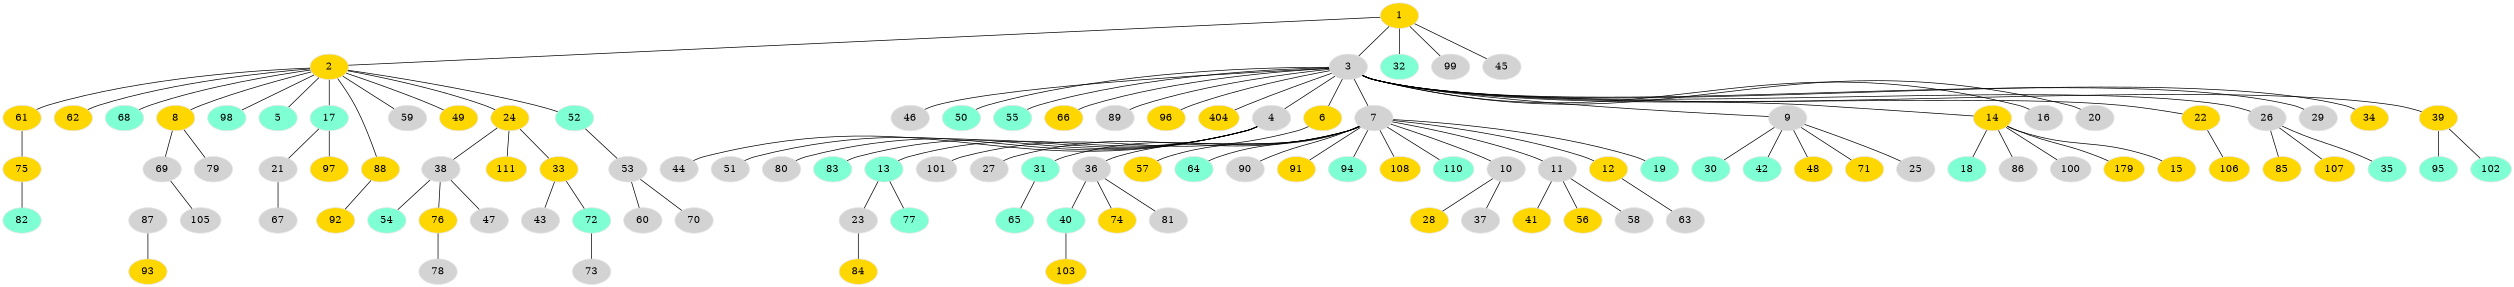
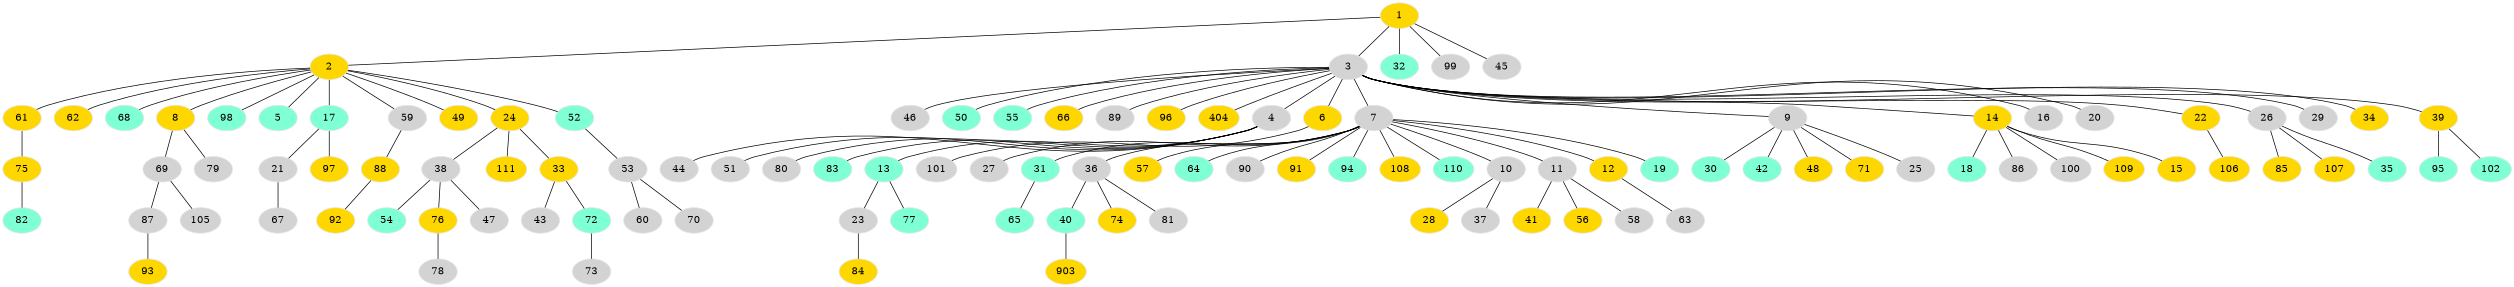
(360, 116) -> (394, 144)
(2124, 169) -> (2124, 169)
none -> (155, 195)
(1066, 272) -> (1066, 272)
